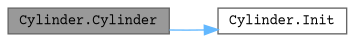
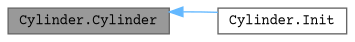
(187, 30) -> (201, 12)
